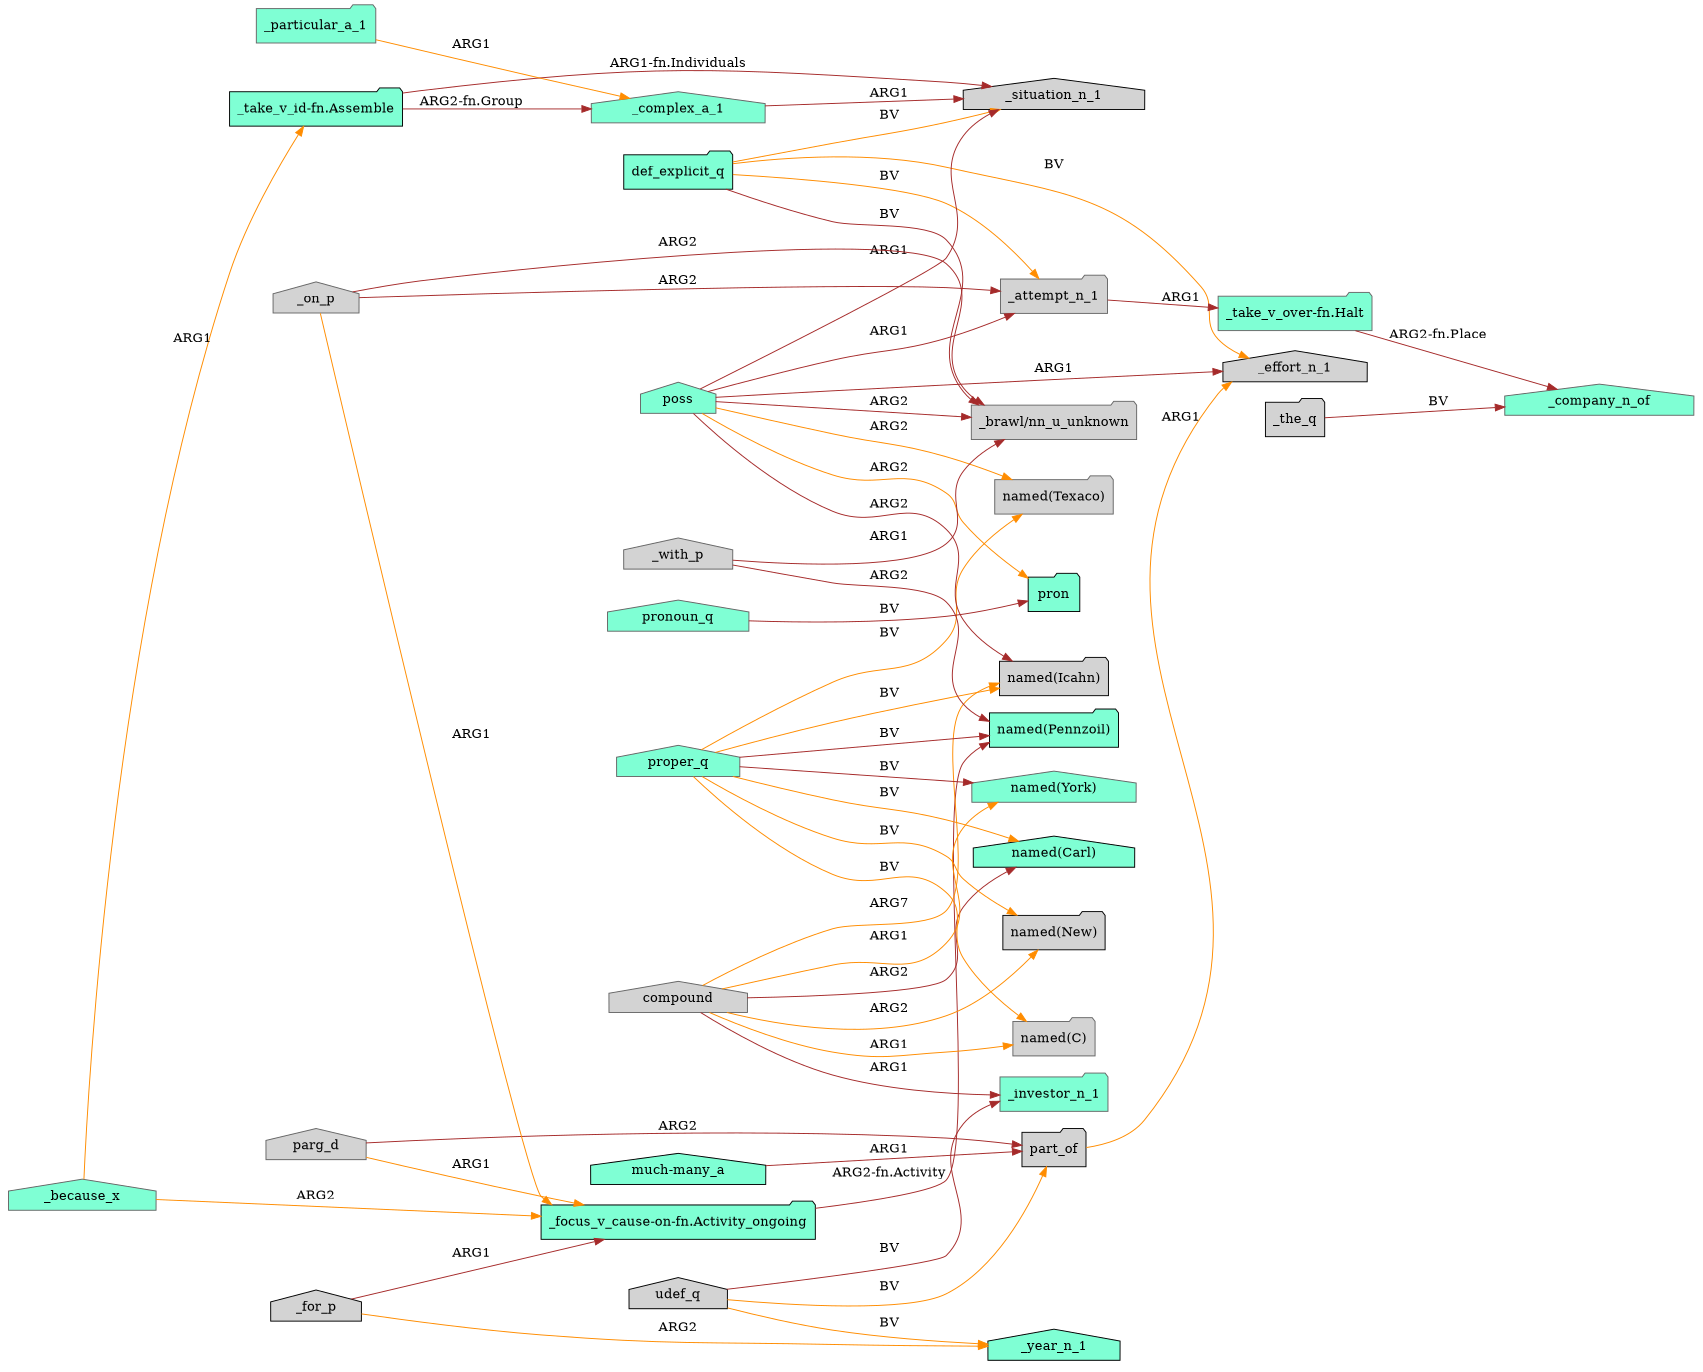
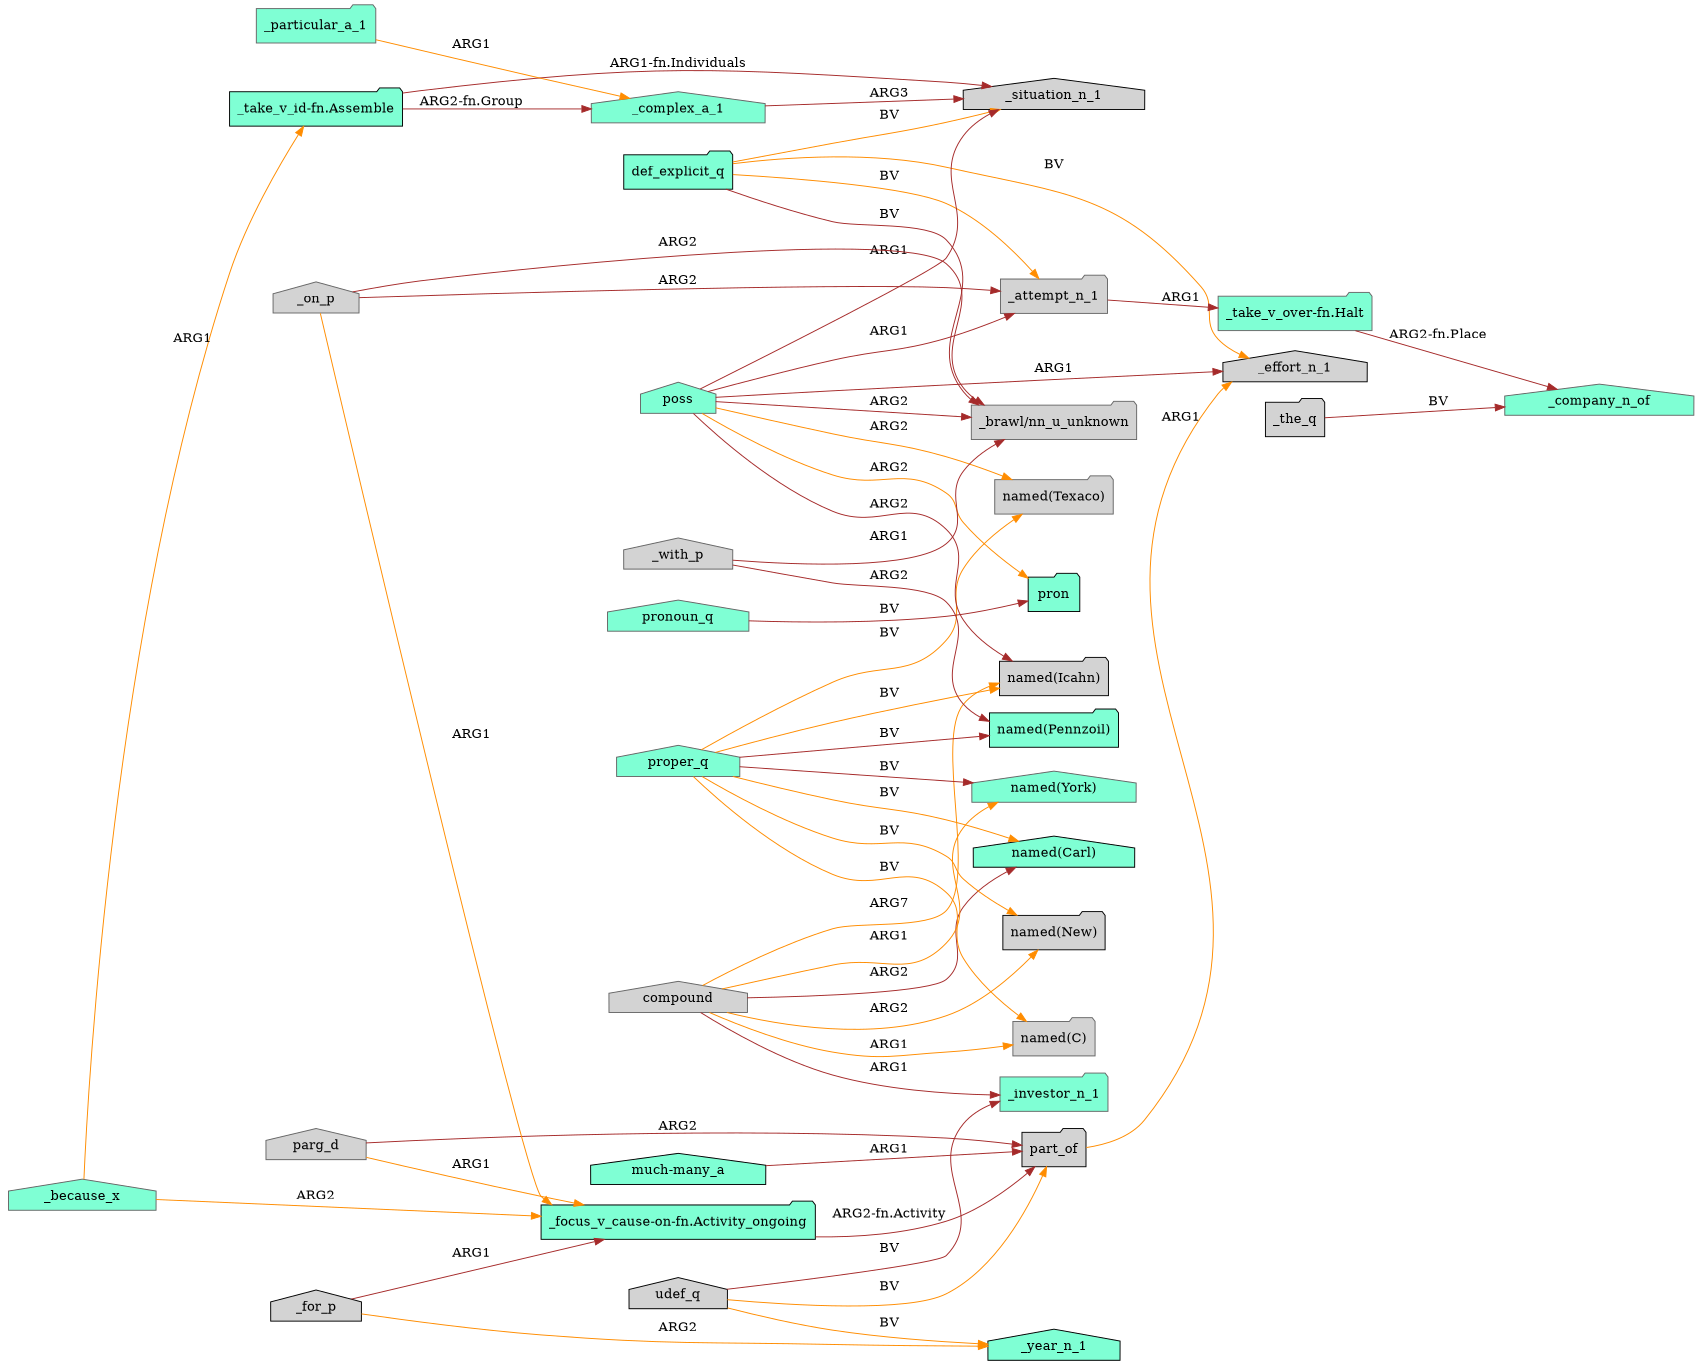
(889, 93) -> (889, 93)
(958, 1027) -> (928, 1226)
